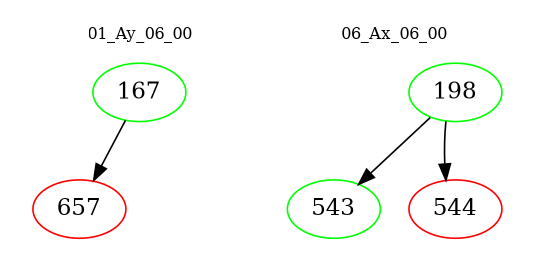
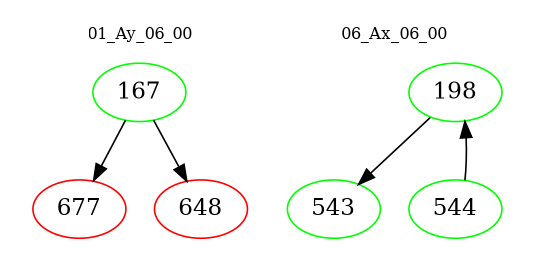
(445, 143) -> (466, 159)
(79, 209) -> (79, 209)
none -> (201, 209)
(455, 209) -> (455, 209)
